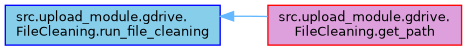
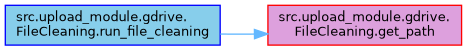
(251, 16) -> (237, 34)
